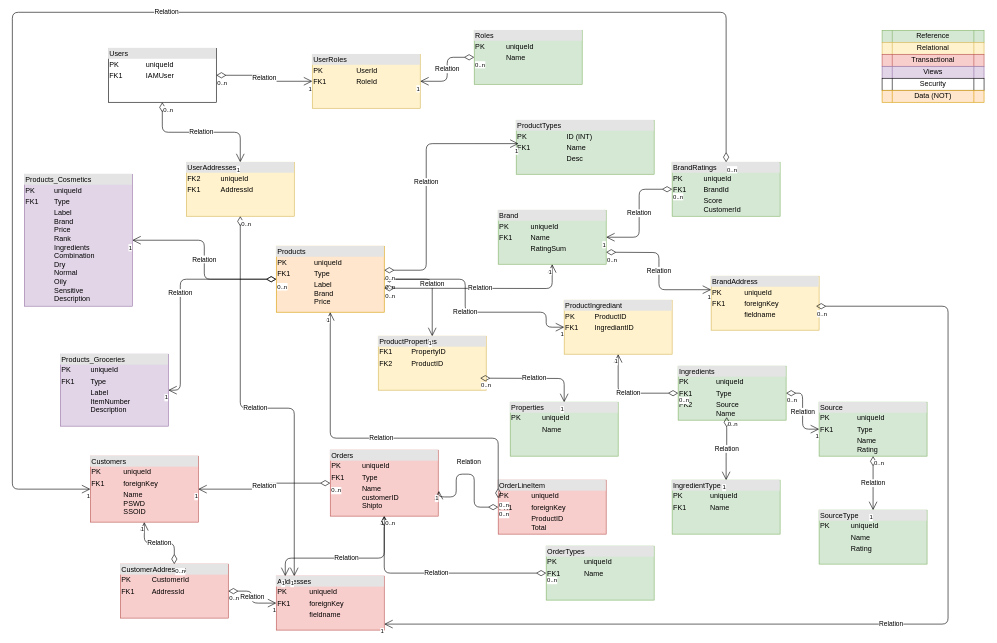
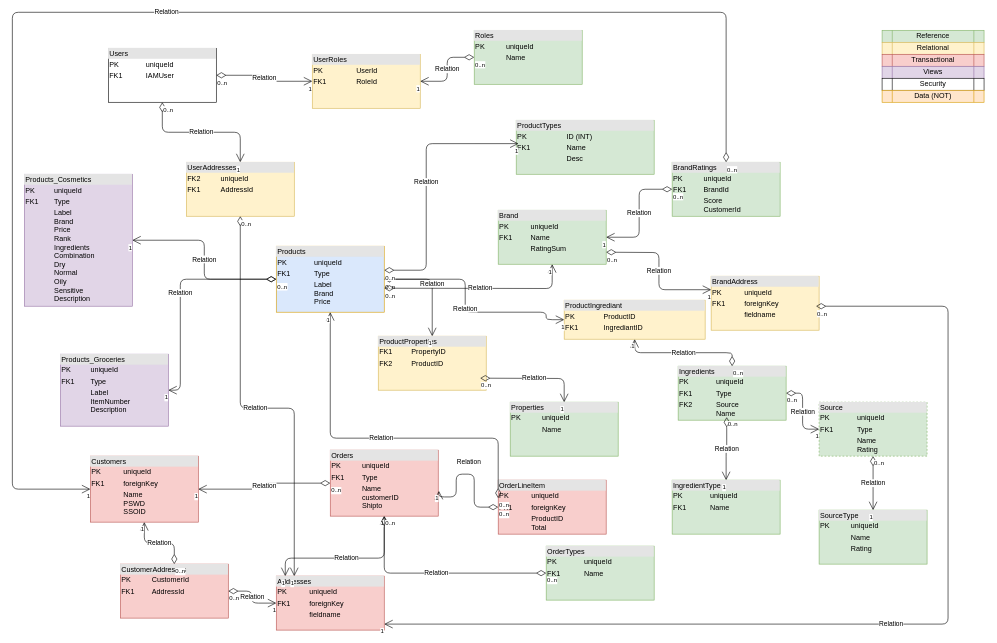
(330, 279) -> (330, 279)
(618, 327) -> (635, 320)
(873, 429) -> (873, 429)
